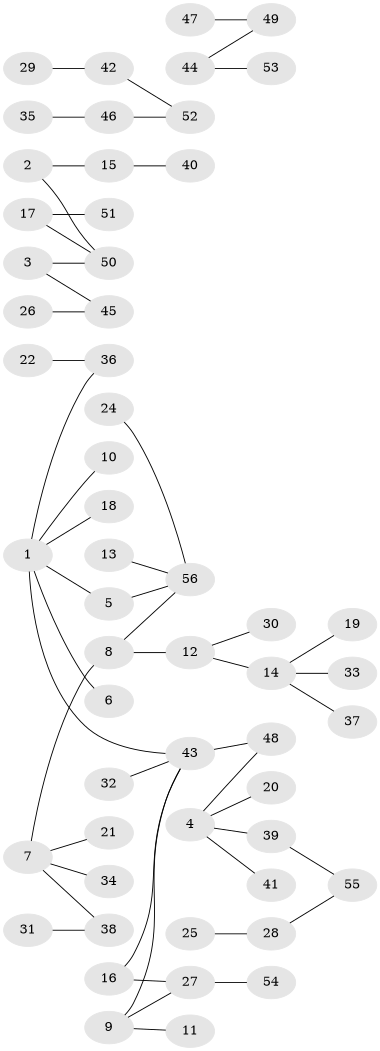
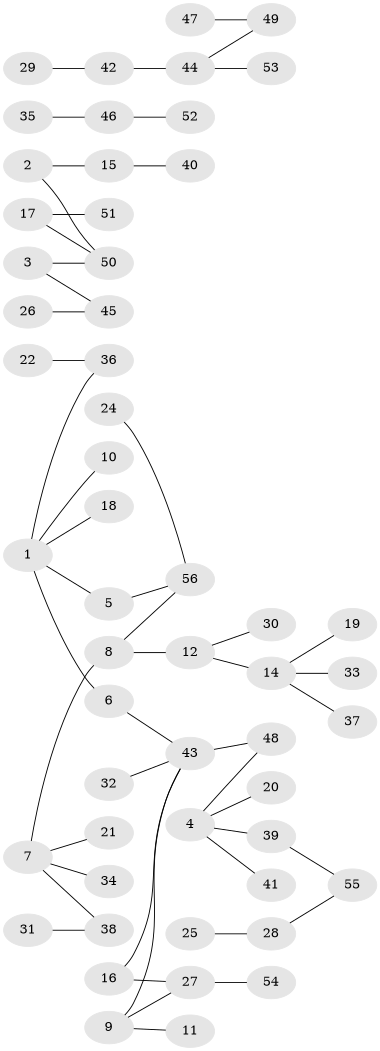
(150, 93) -> (150, 69)
(109, 555) -> none
(61, 694) -> (150, 728)
